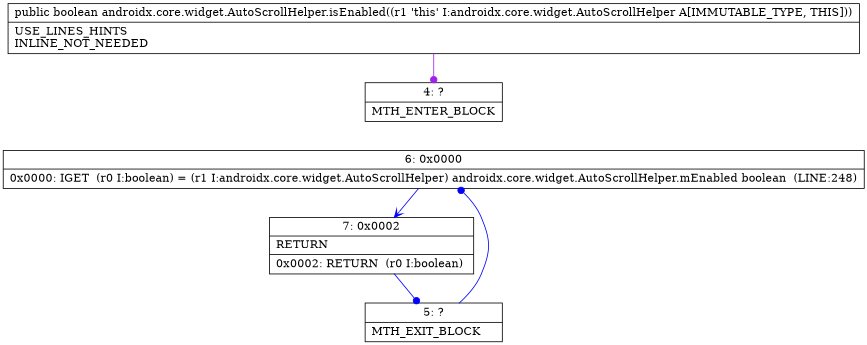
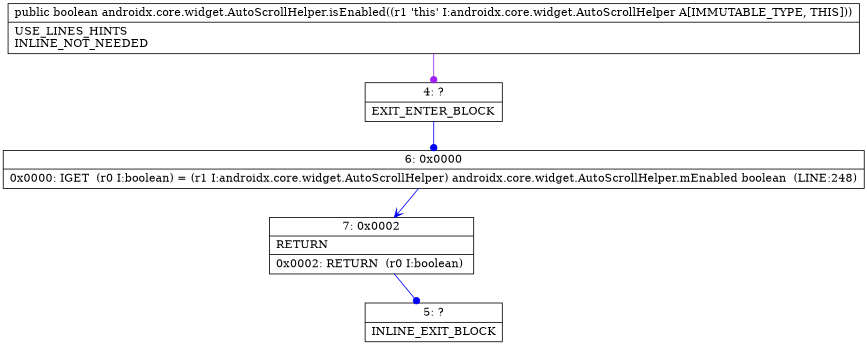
(434, 111) -> (433, 111)
(488, 249) -> (434, 133)
(426, 332) -> (434, 332)
